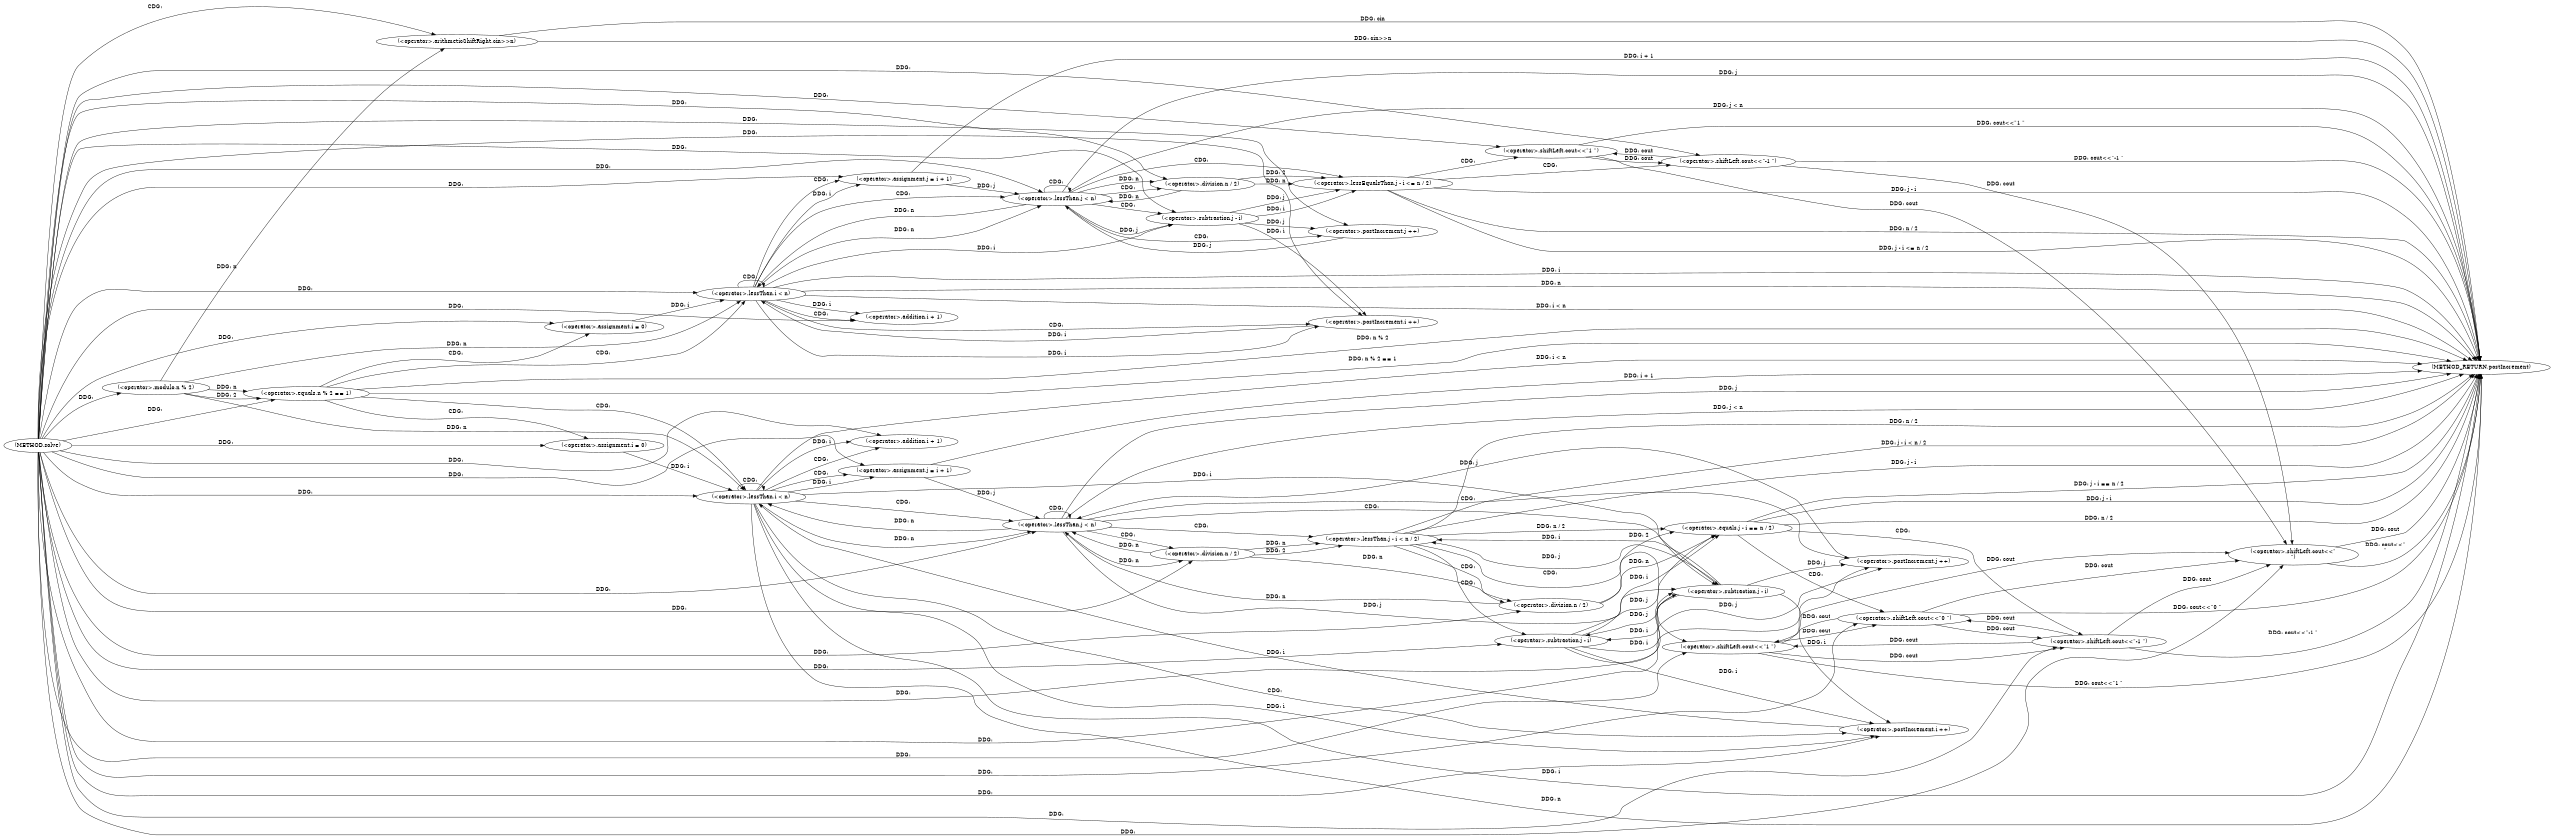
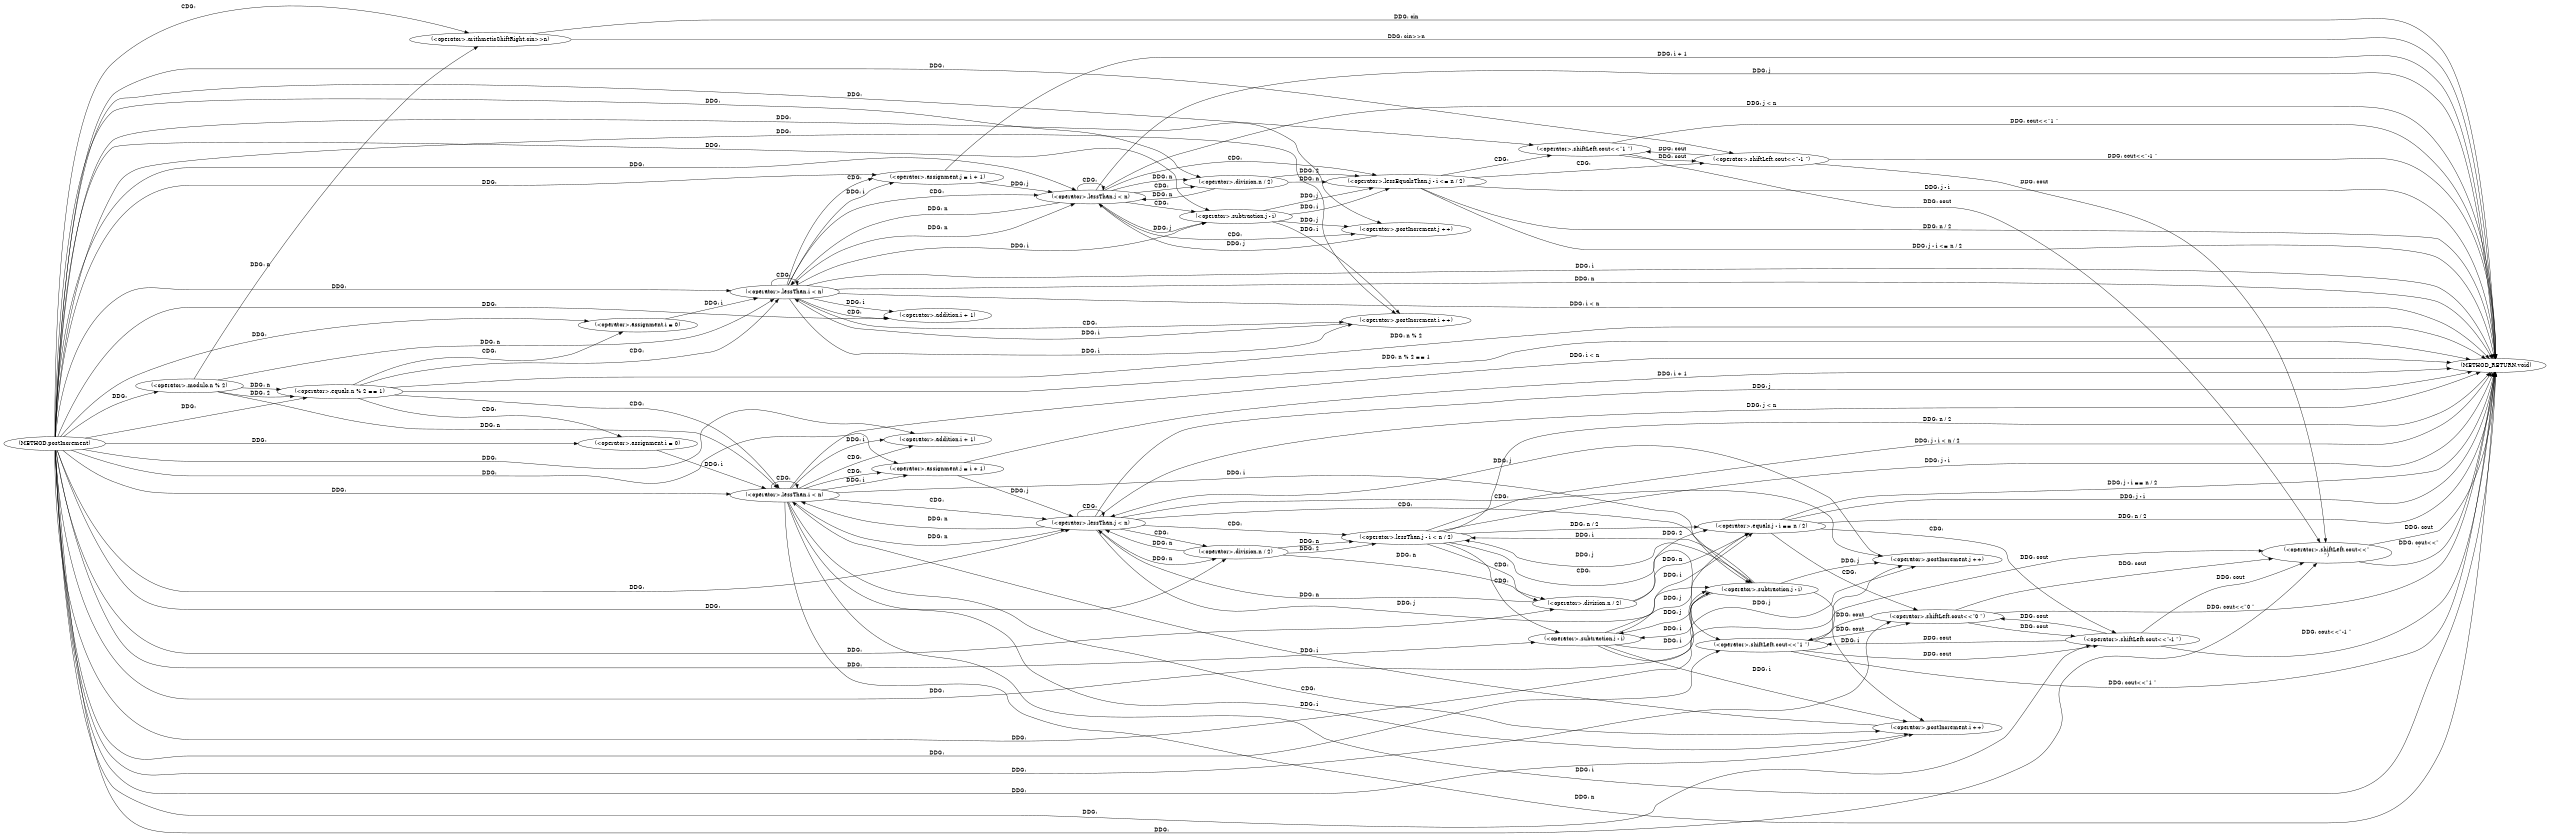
(2481, 367) -> (2496, 365)
(38, 446) -> (55, 444)
